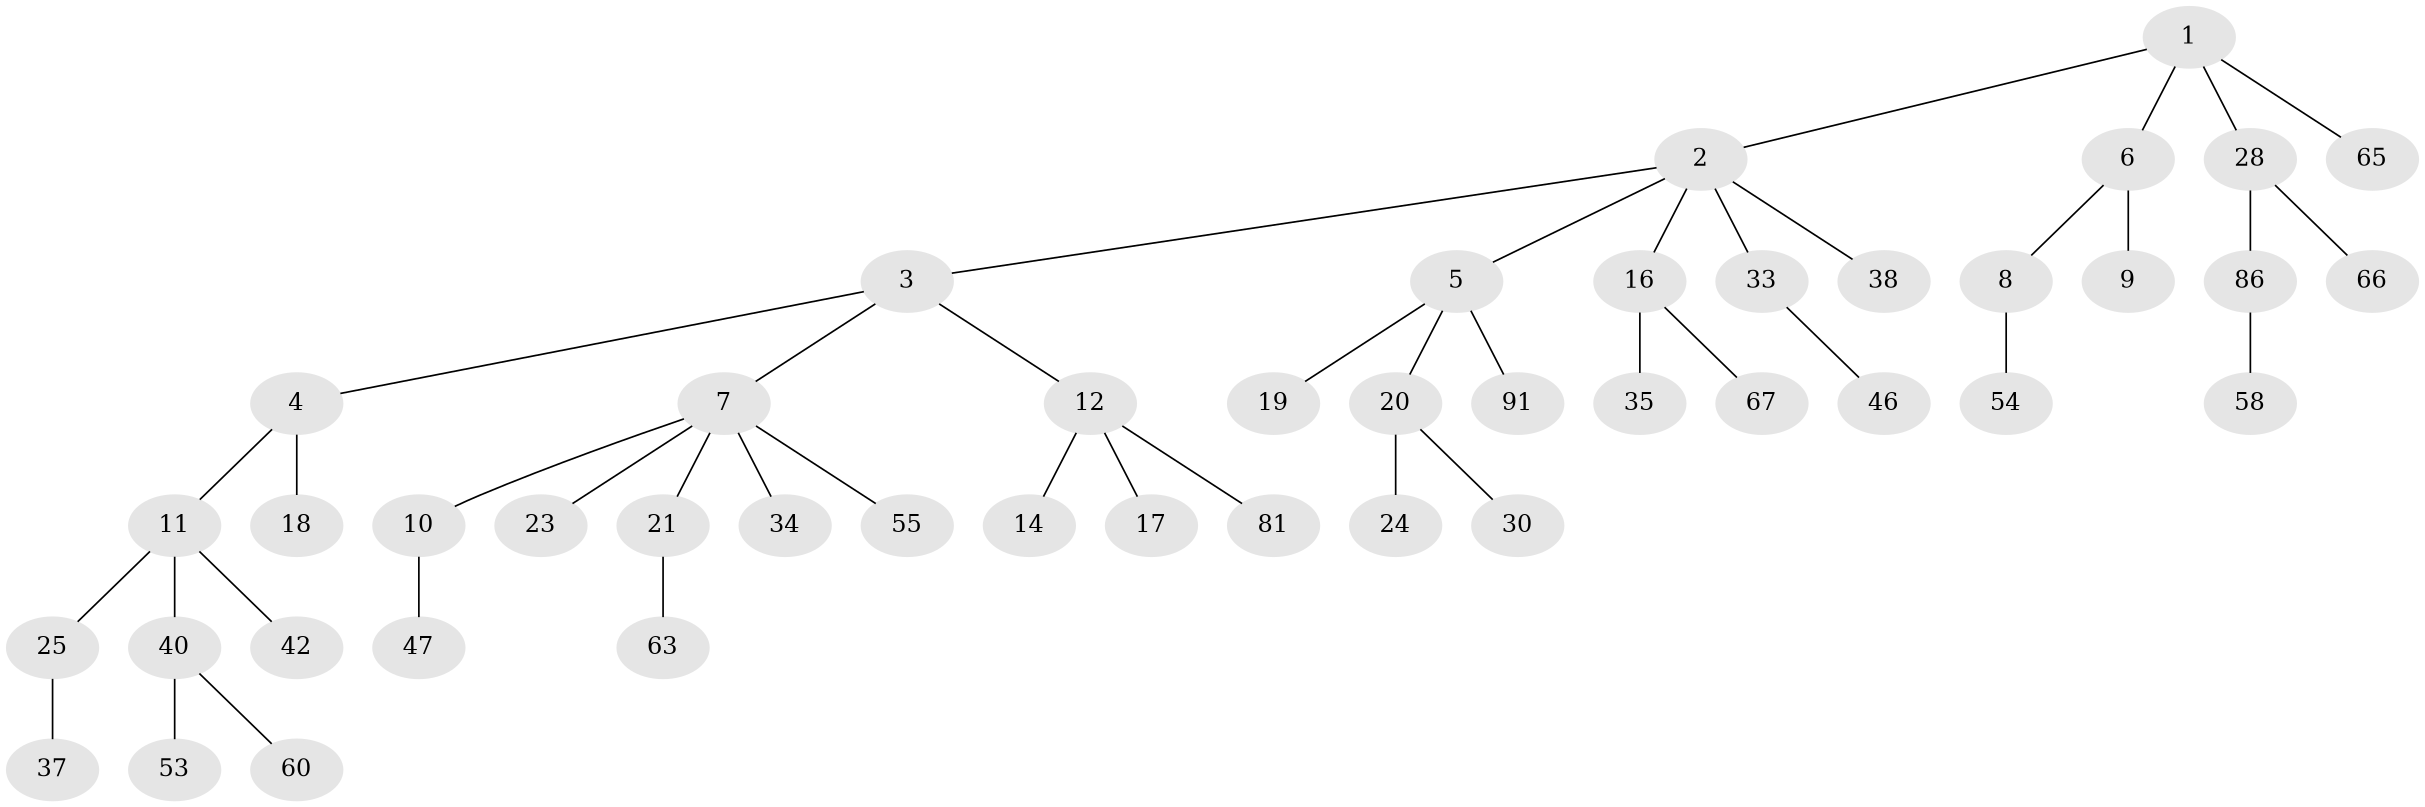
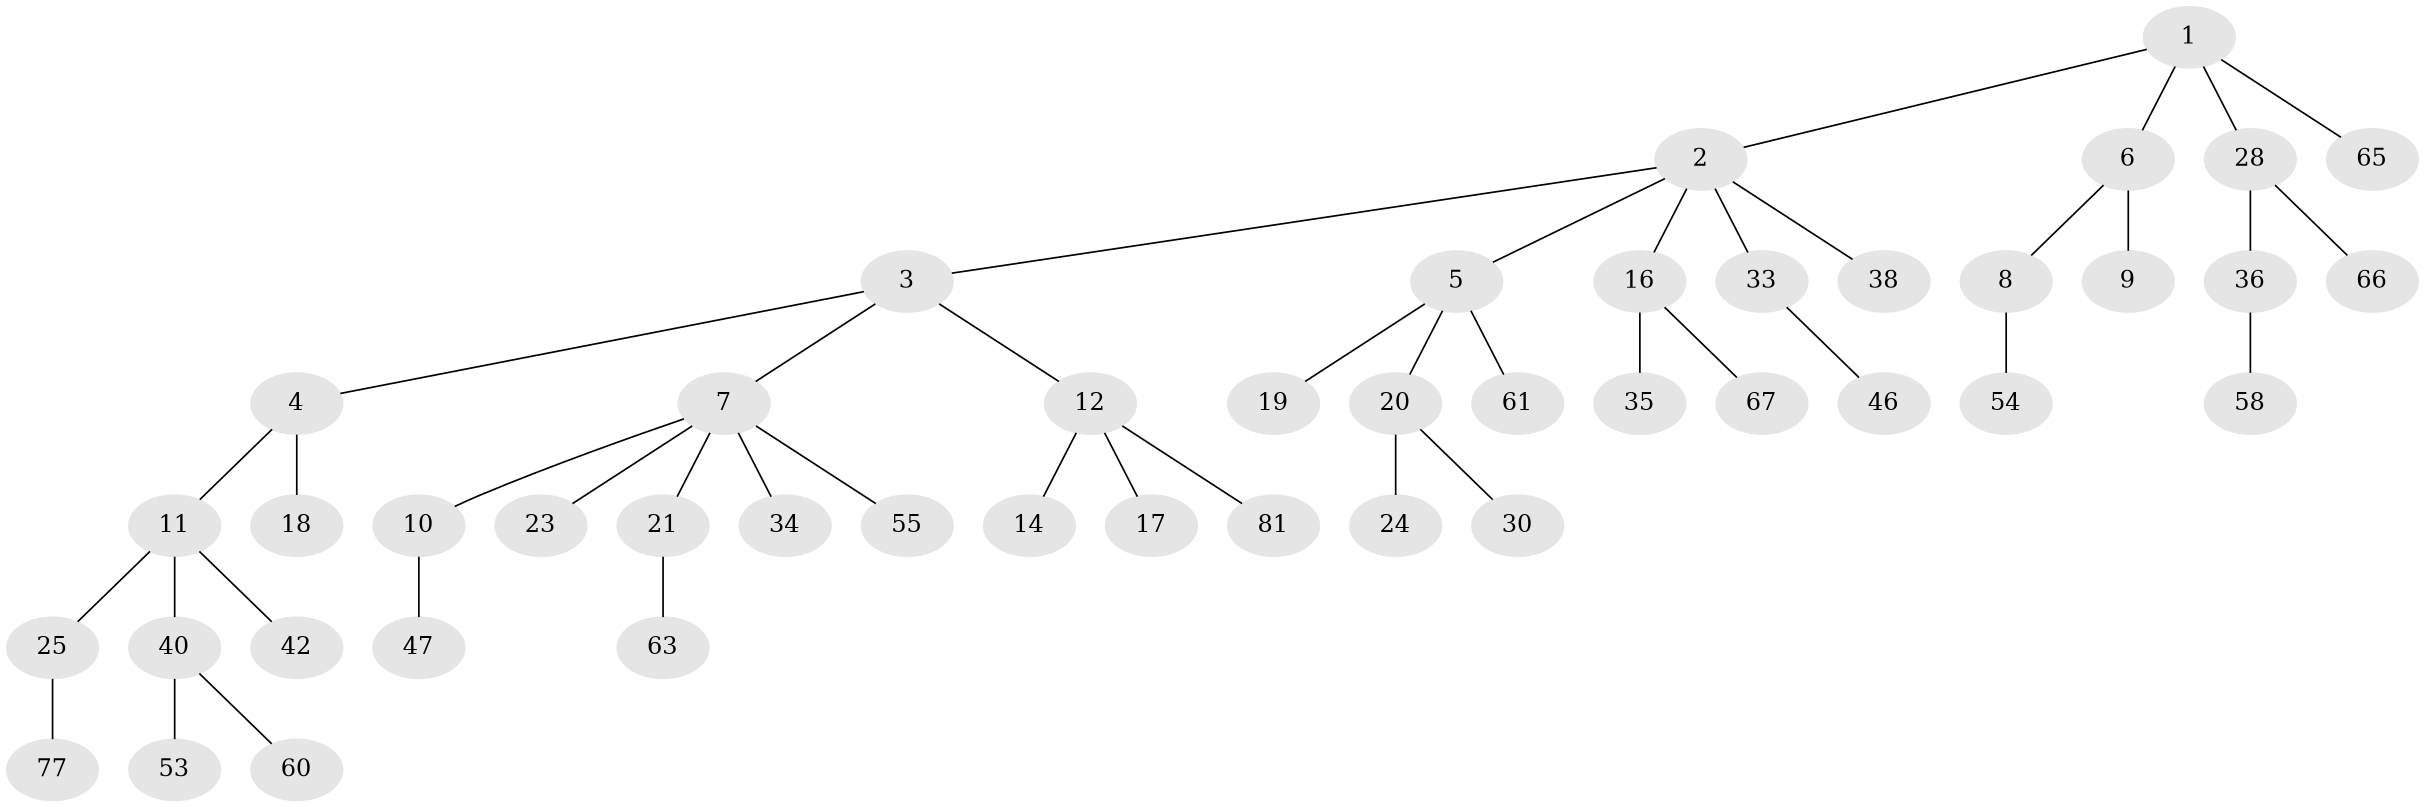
(2250, 282) -> (2250, 282)
(1518, 404) -> (1518, 404)
(53, 770) -> (53, 770)
